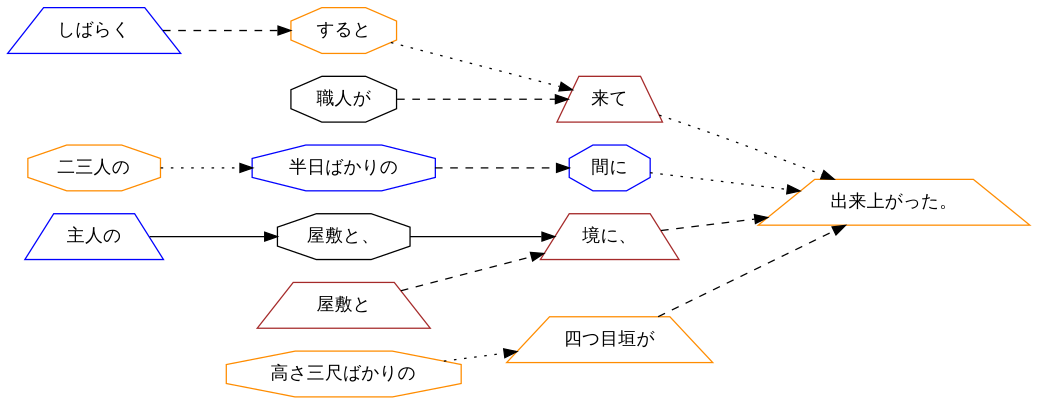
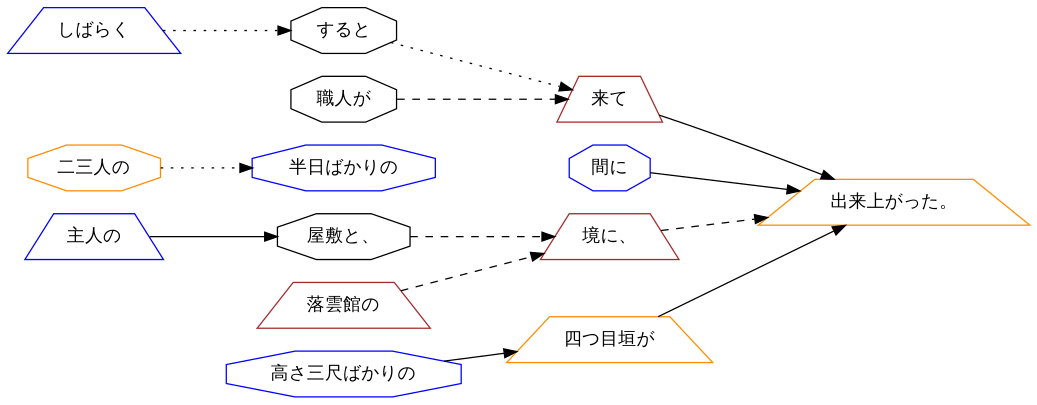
(220, 31) -> (220, 31)
(344, 31) -> (344, 31)
(741, 144) -> (741, 144)
(496, 168) -> none
(719, 181) -> (719, 181)
(476, 237) -> (476, 237)
(746, 274) -> (746, 274)
(344, 305) -> (344, 305)
(474, 357) -> (474, 357)
(344, 374) -> (344, 374)
